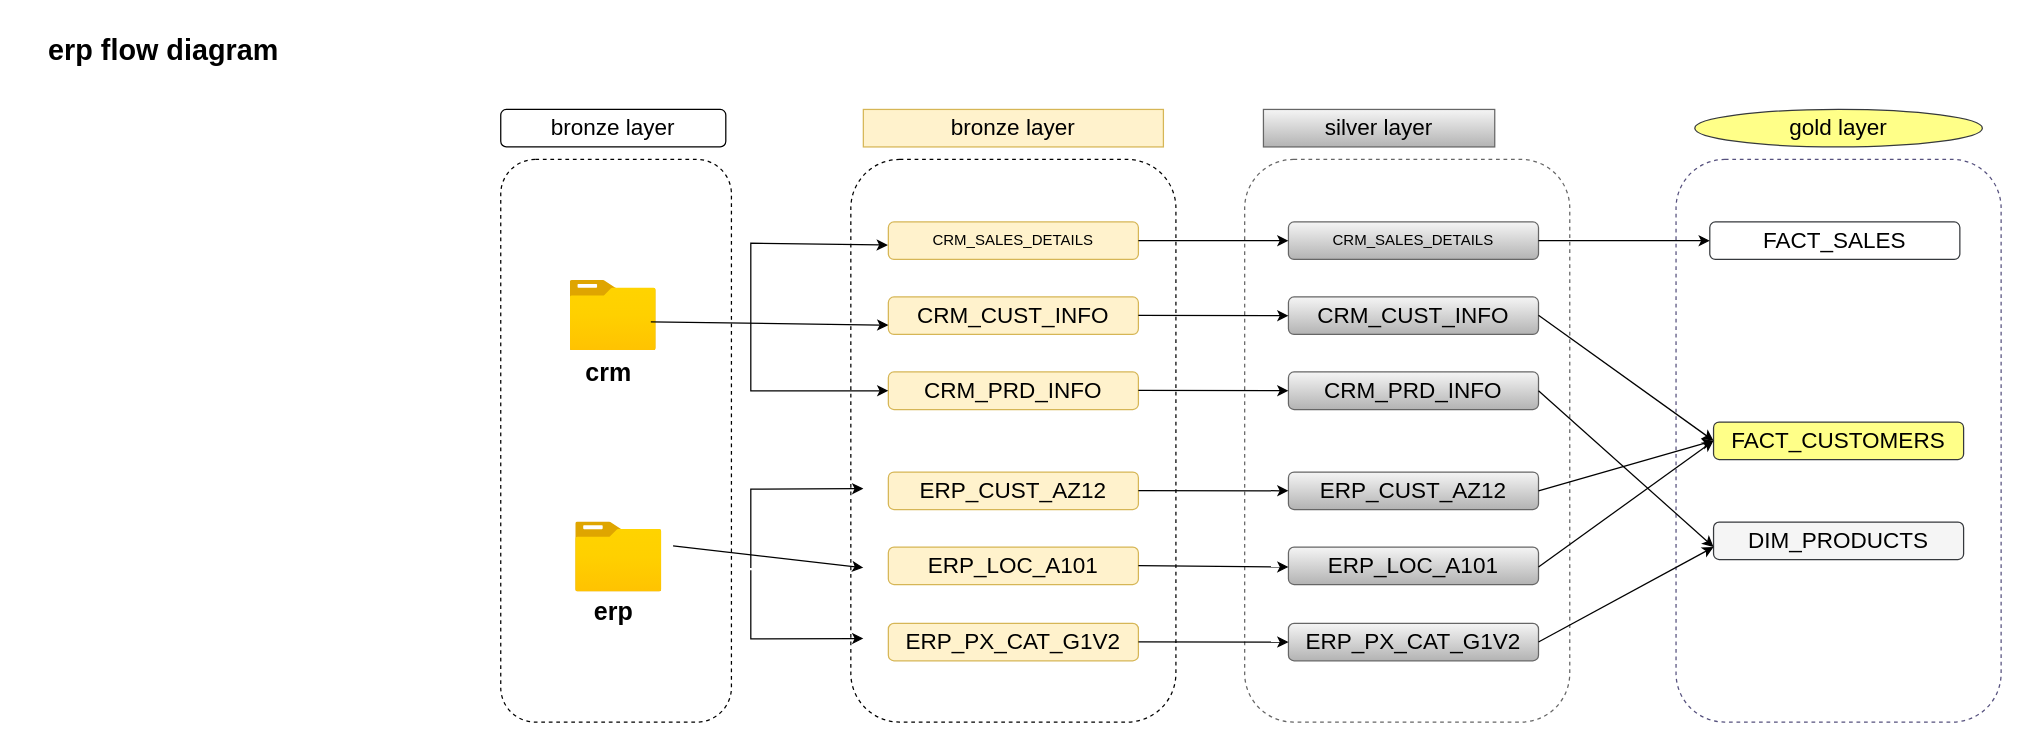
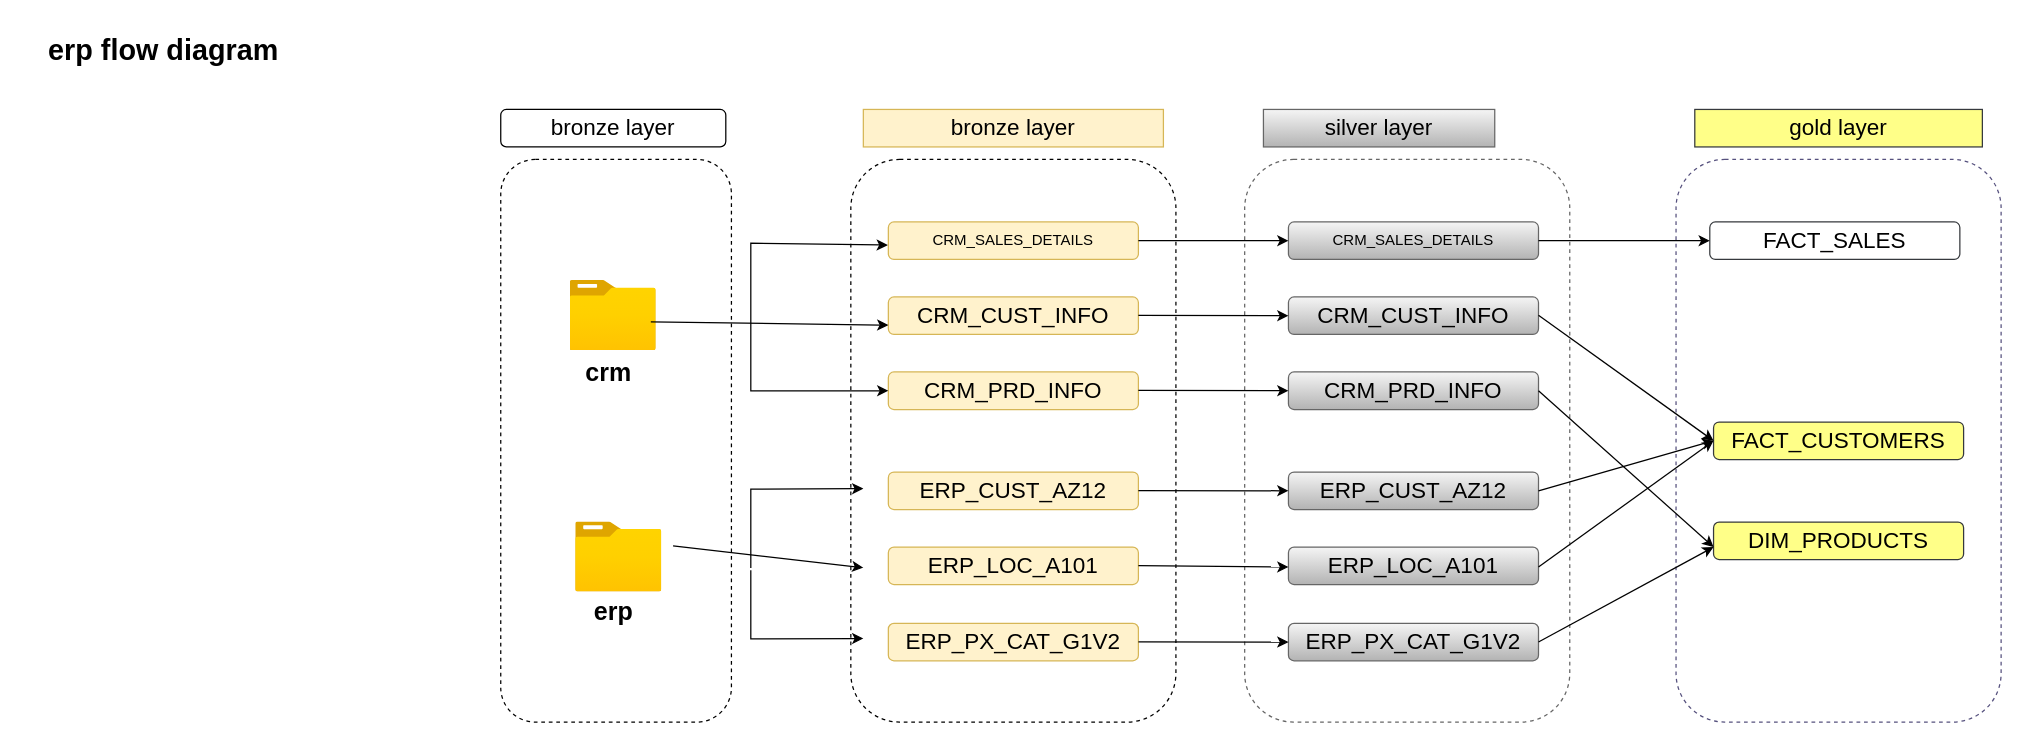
(1838, 128) -> (1838, 128)
(1838, 541) -> (1838, 541)
